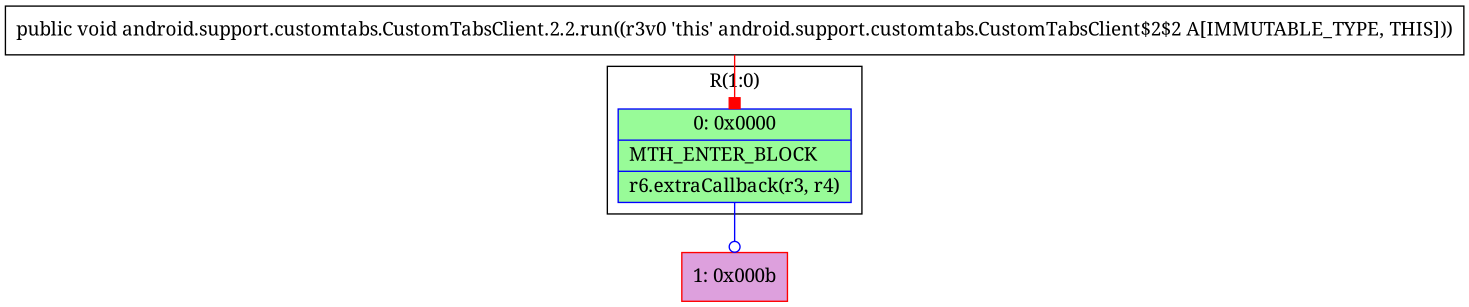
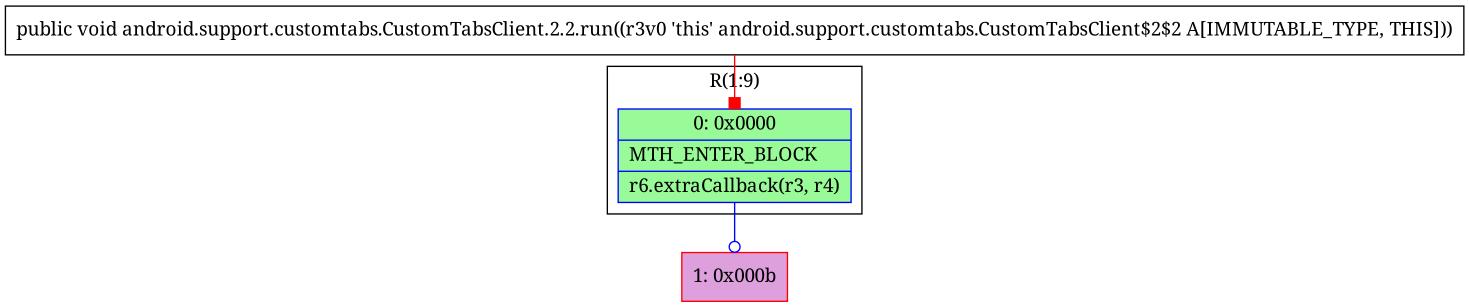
(735, 82) -> (735, 82)
